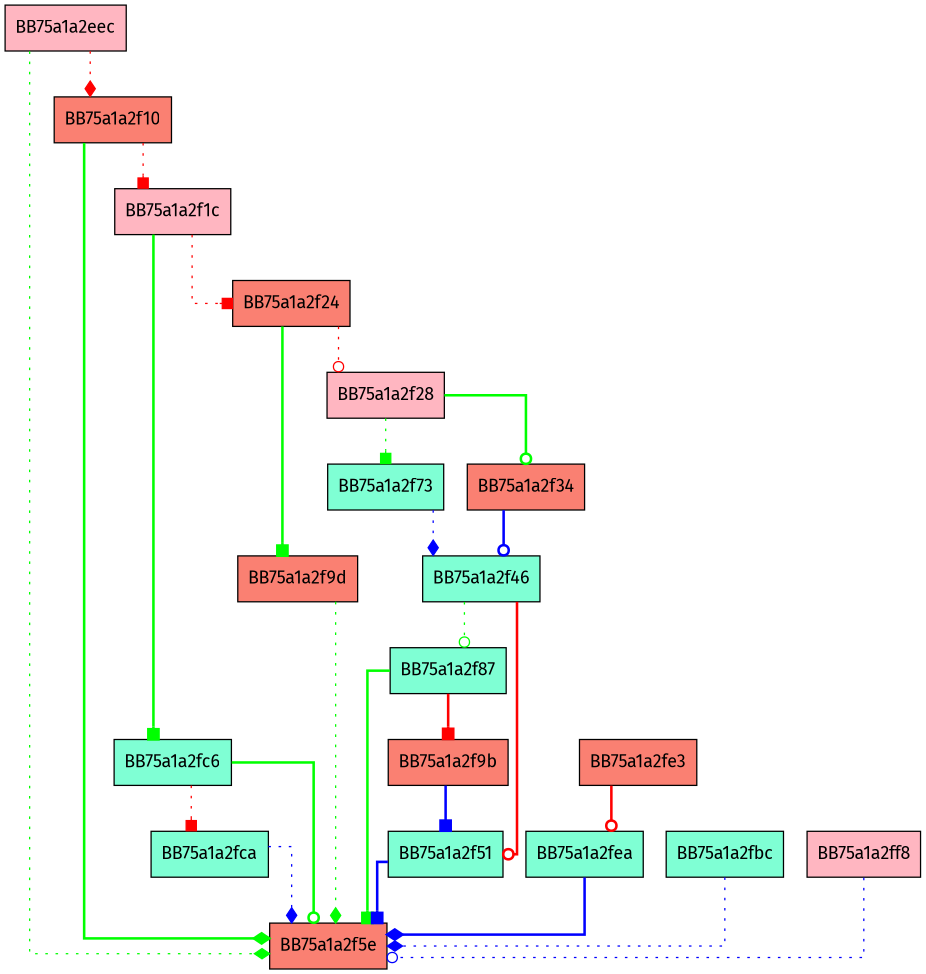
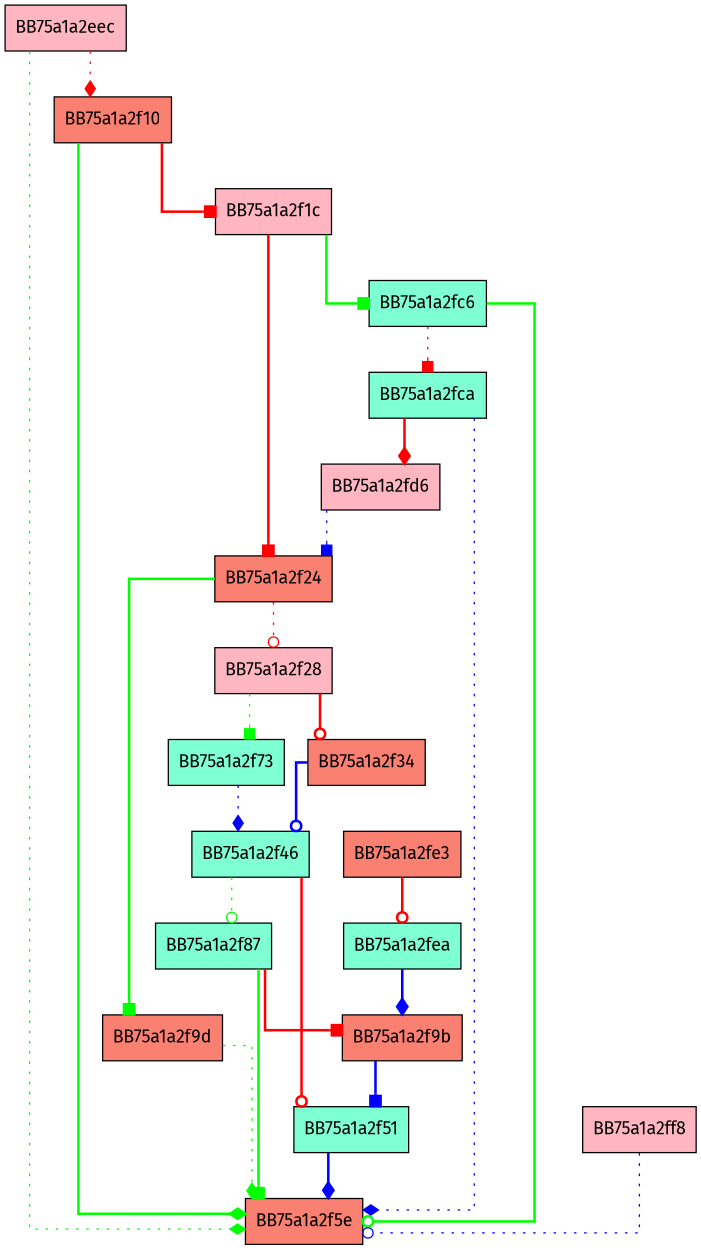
(143, 159) -> (162, 198)
(192, 283) -> (268, 389)
(514, 395) -> (320, 711)
none -> (381, 487)
(725, 854) -> none
(377, 881) -> (328, 1168)
(522, 935) -> (402, 984)
